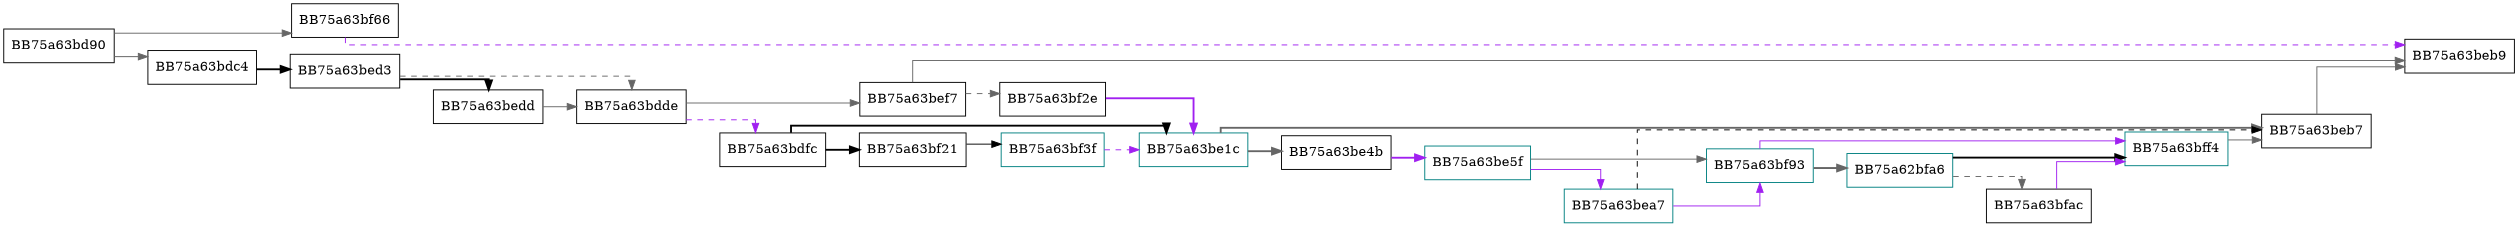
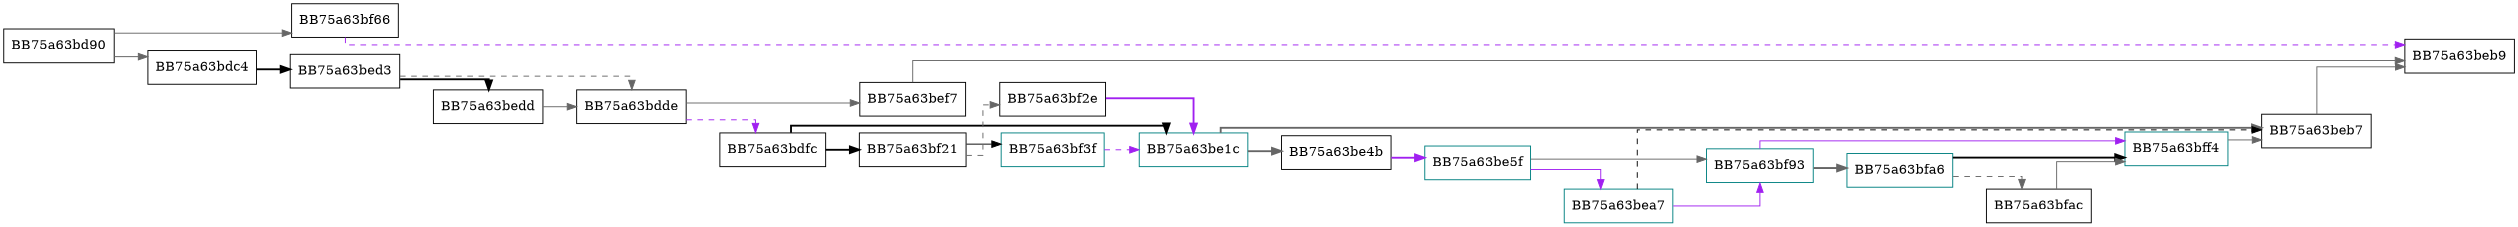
(978, 94) -> (983, 135)
(2057, 165) -> (2057, 165)
(1900, 170) -> (1900, 170)
